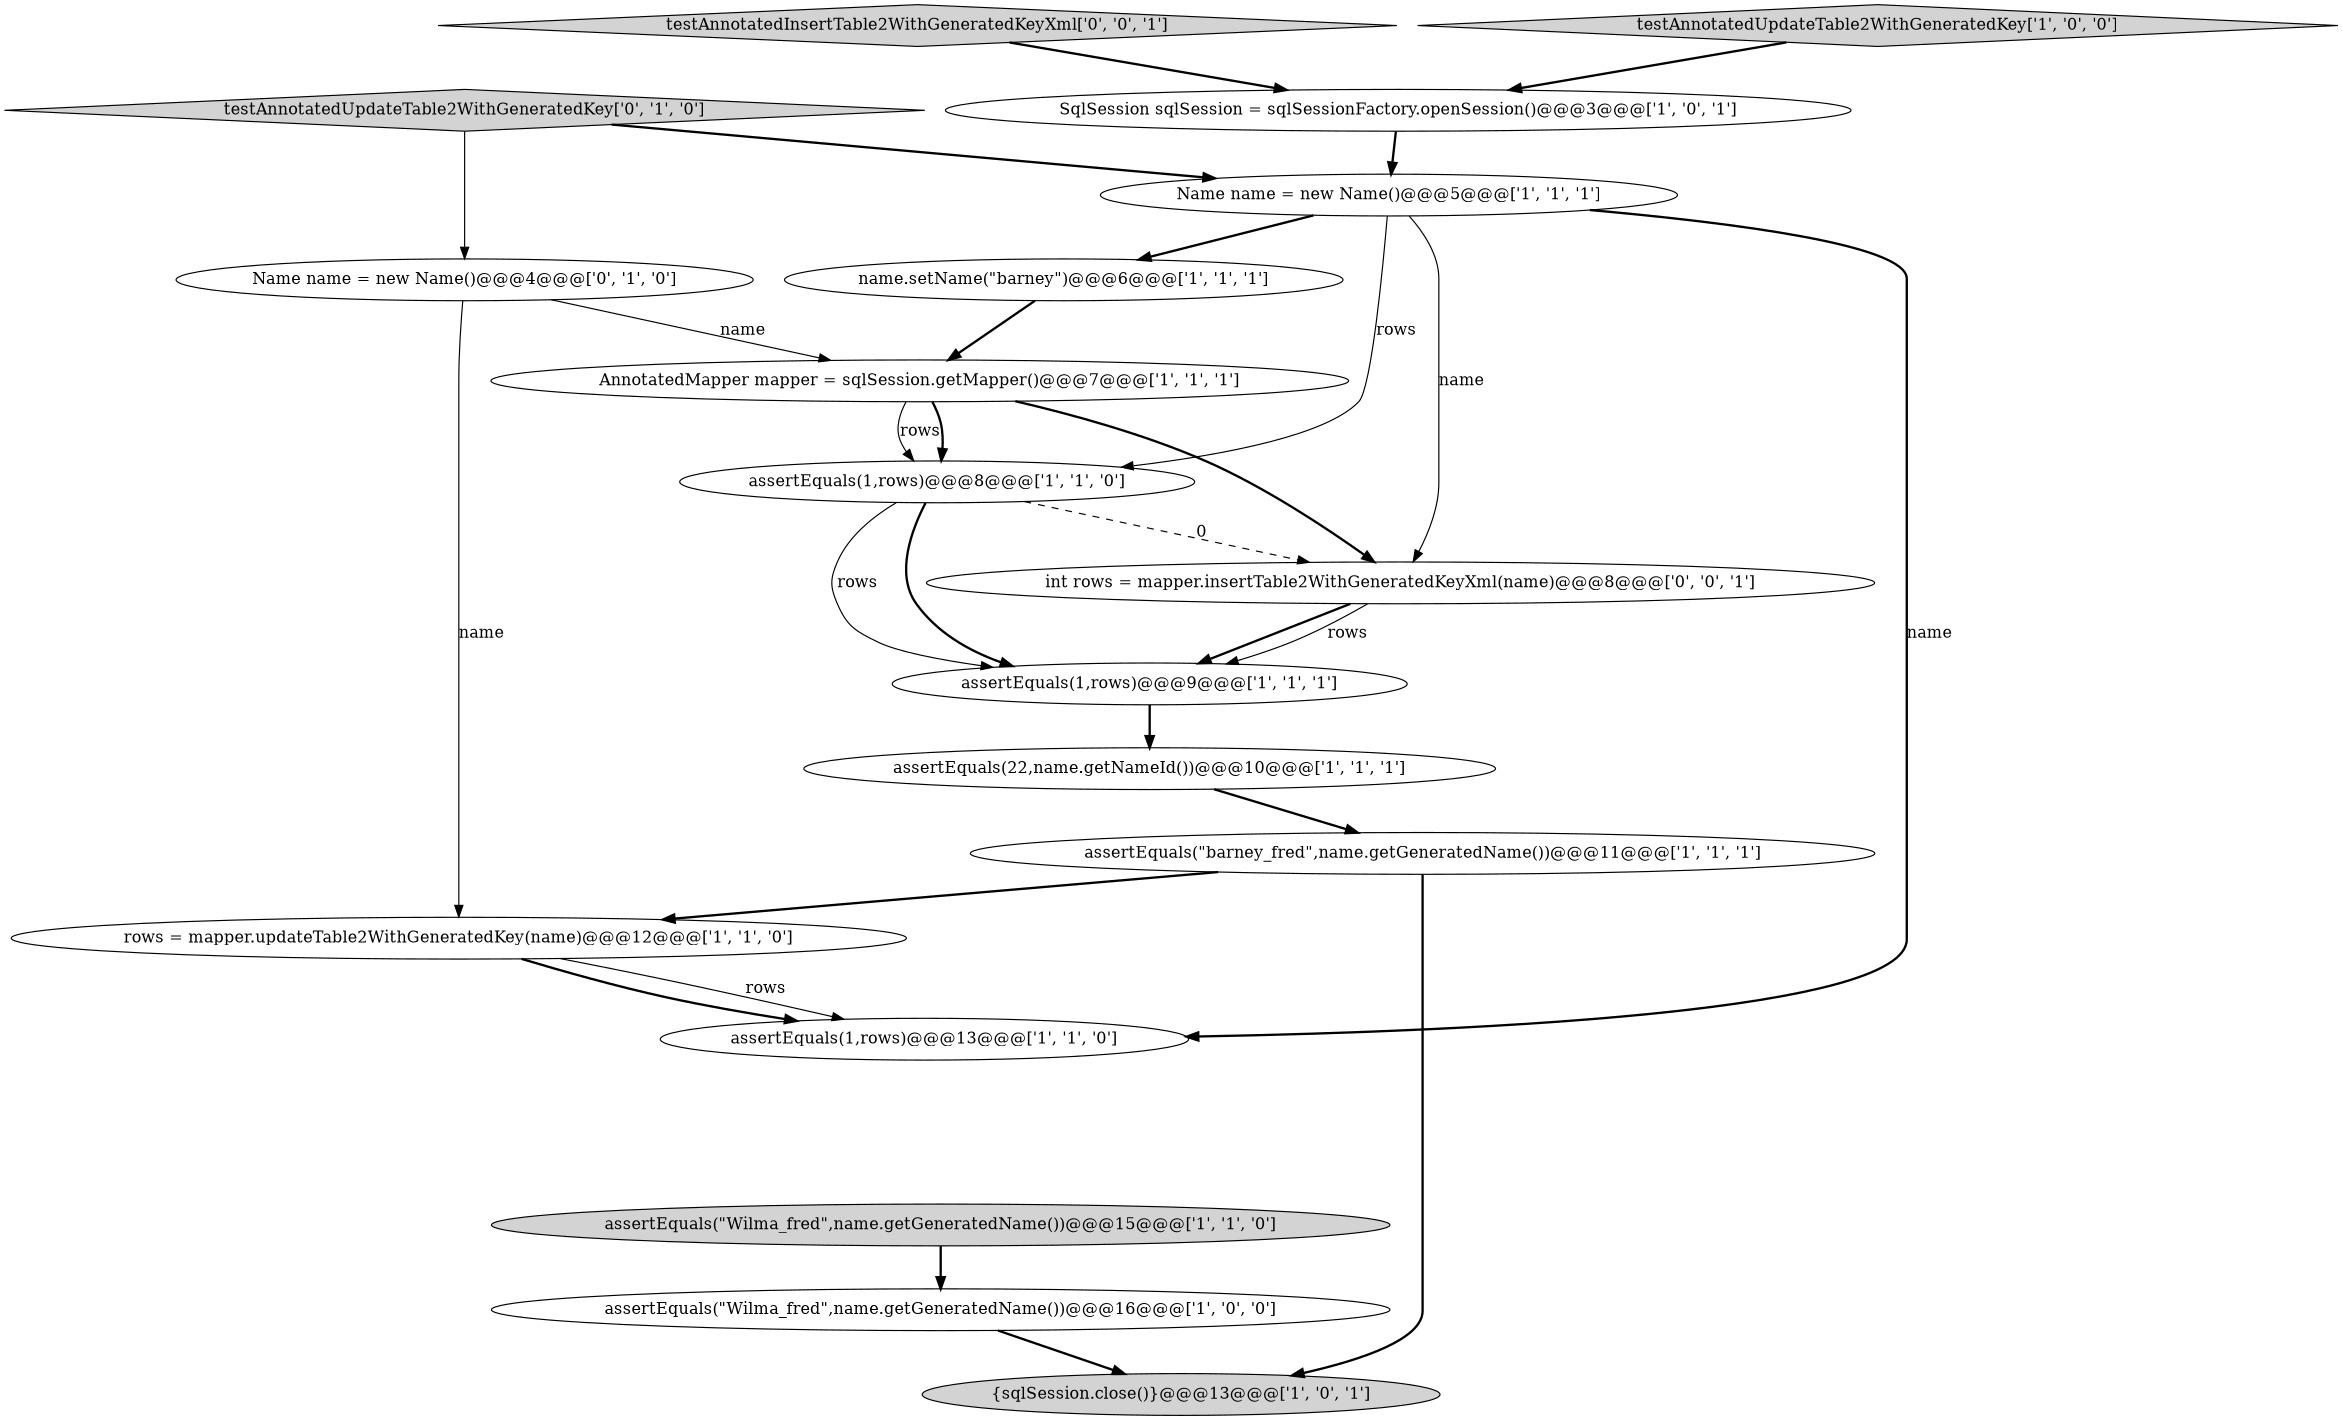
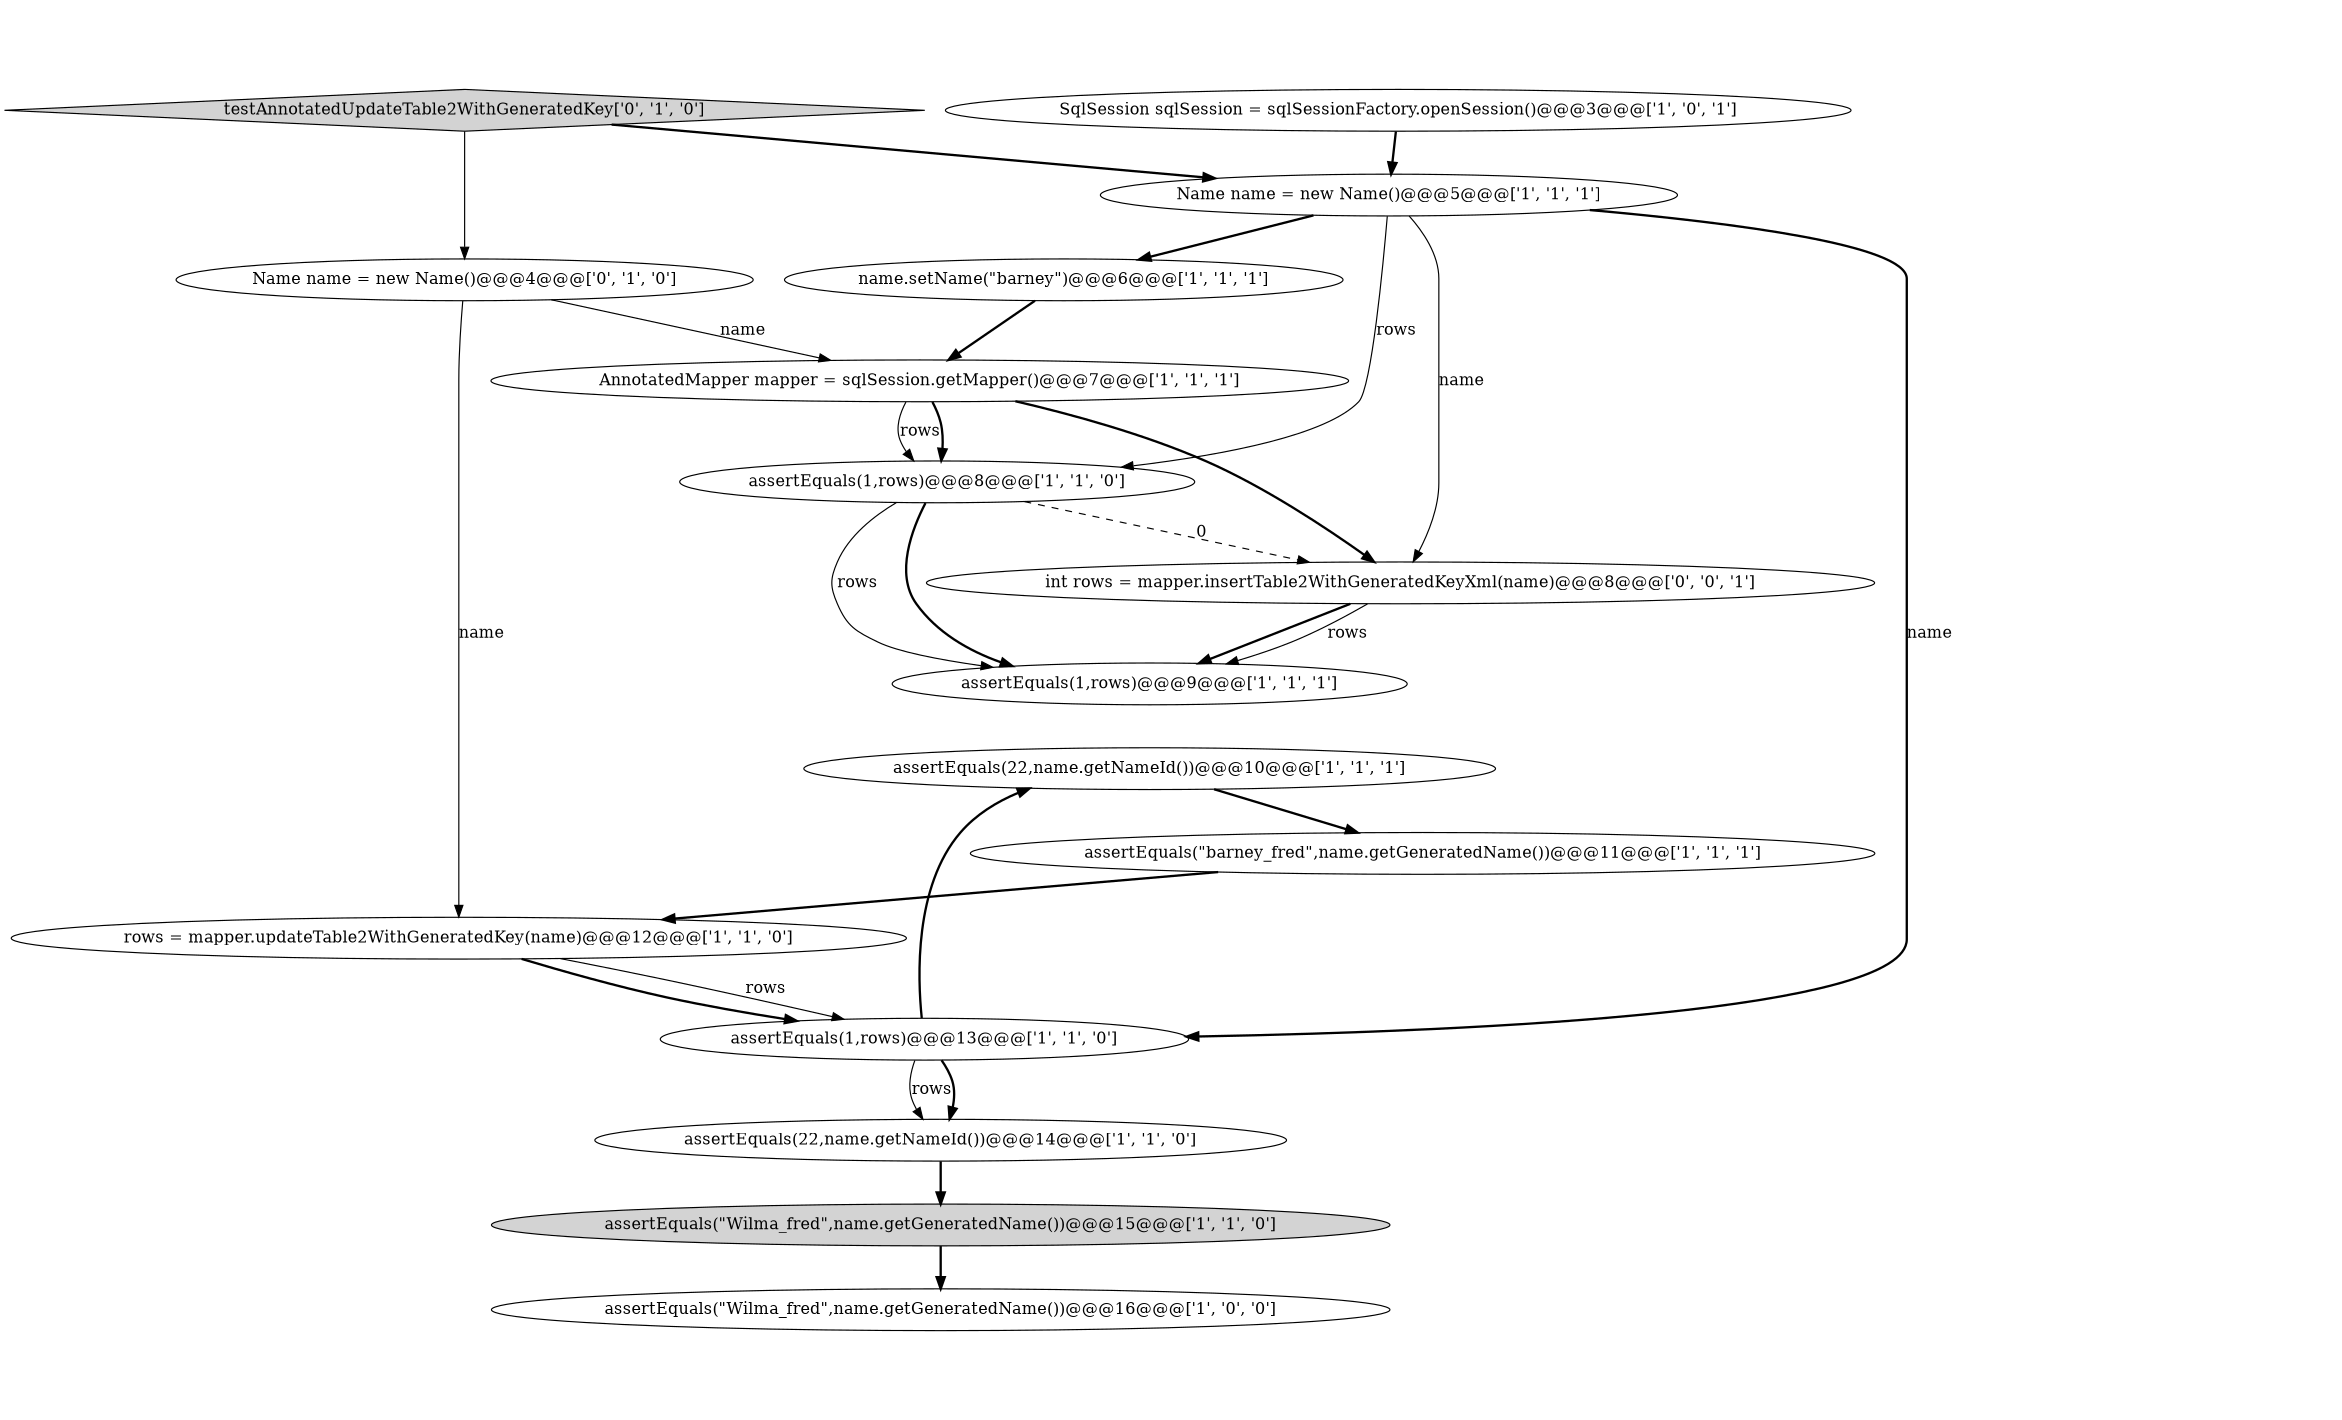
(917, 26) -> none
(1878, 26) -> none
(1150, 721) -> (932, 887)
none -> (941, 1140)
(1181, 1394) -> none
